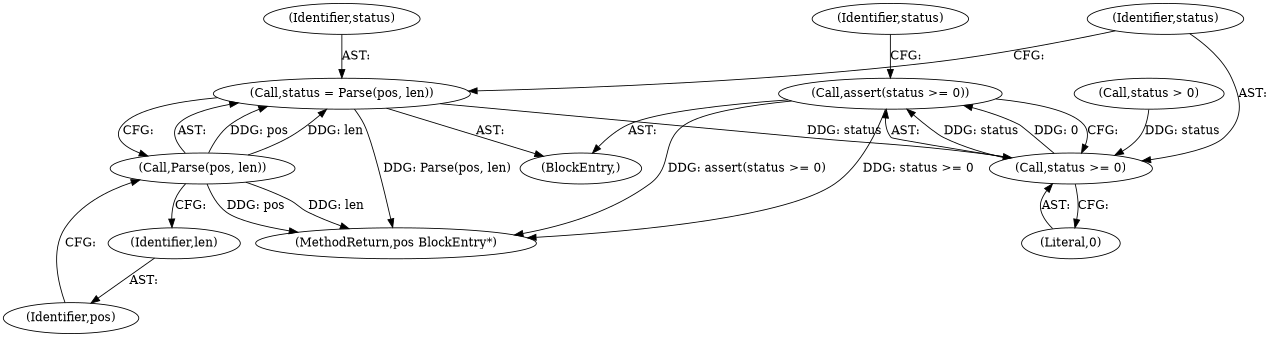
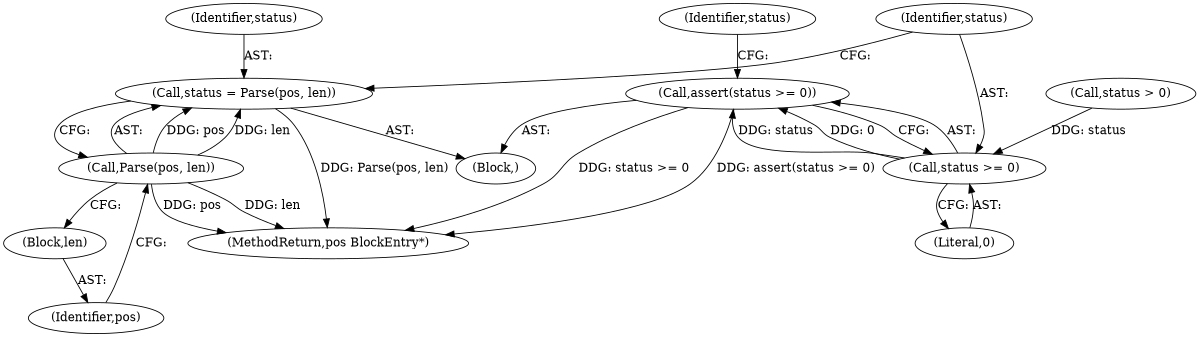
(722, 130) -> none
(581, 169) -> (496, 169)
(174, 243) -> (55, 243)
